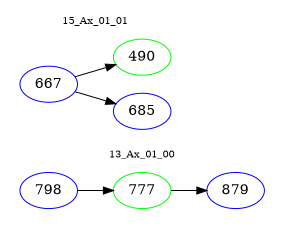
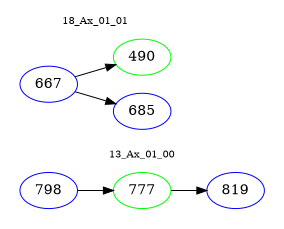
(95, 22) -> (95, 22)
(236, 191) -> (236, 191)
